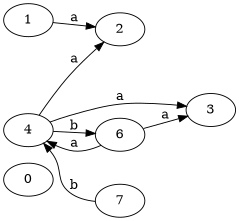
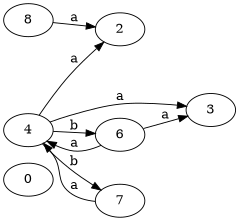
(28, 20) -> (28, 20)
none -> (67, 166)
(74, 186) -> (74, 186)
